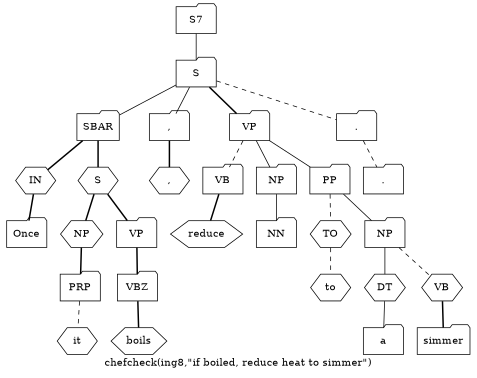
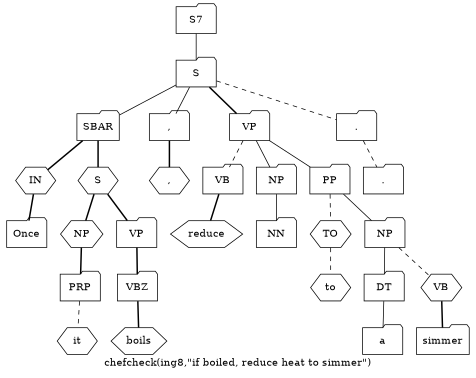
(385, 288) -> (384, 288)
